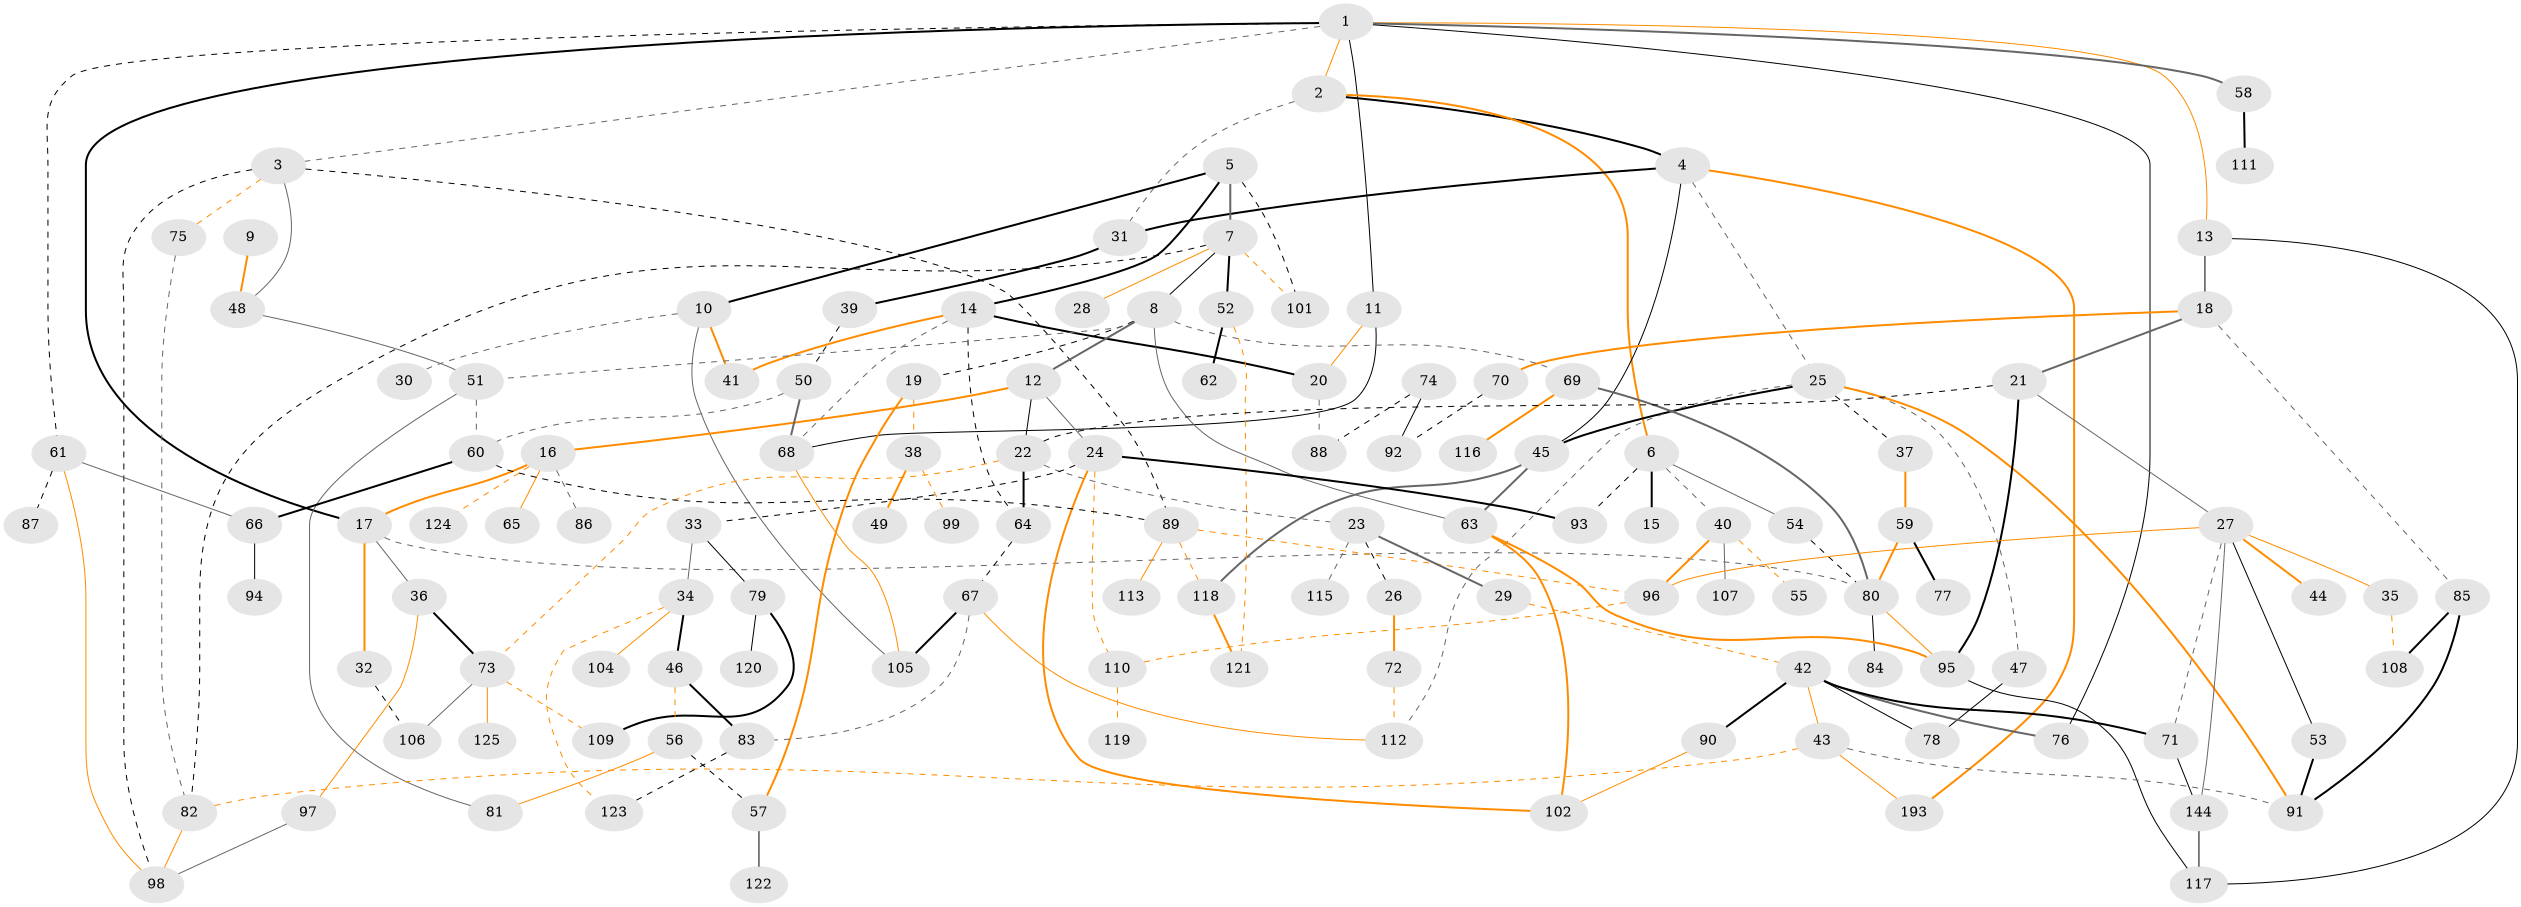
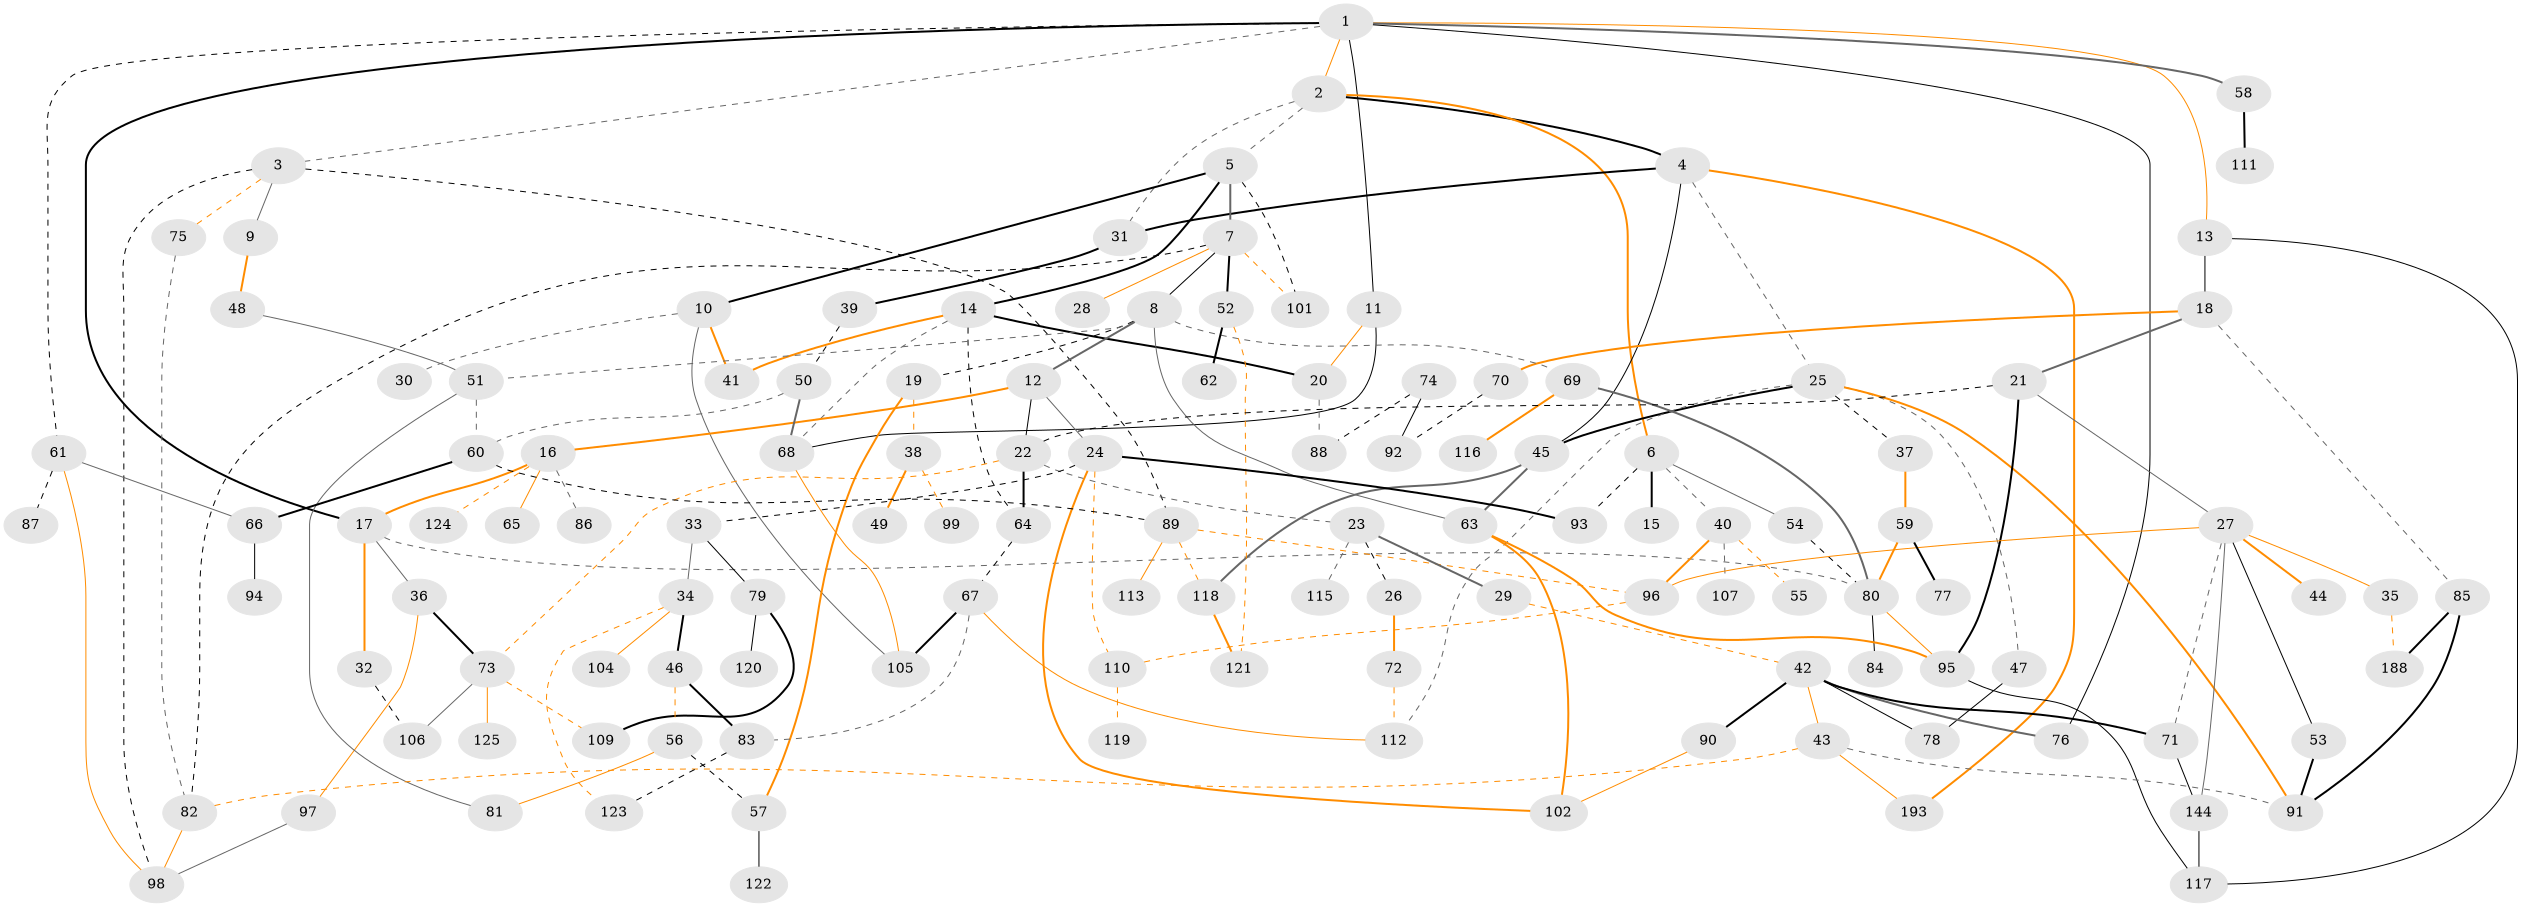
none -> (1275, 130)
(290, 245) -> (265, 202)
(1724, 557) -> (1724, 557)
(2395, 669) -> (2395, 669)
